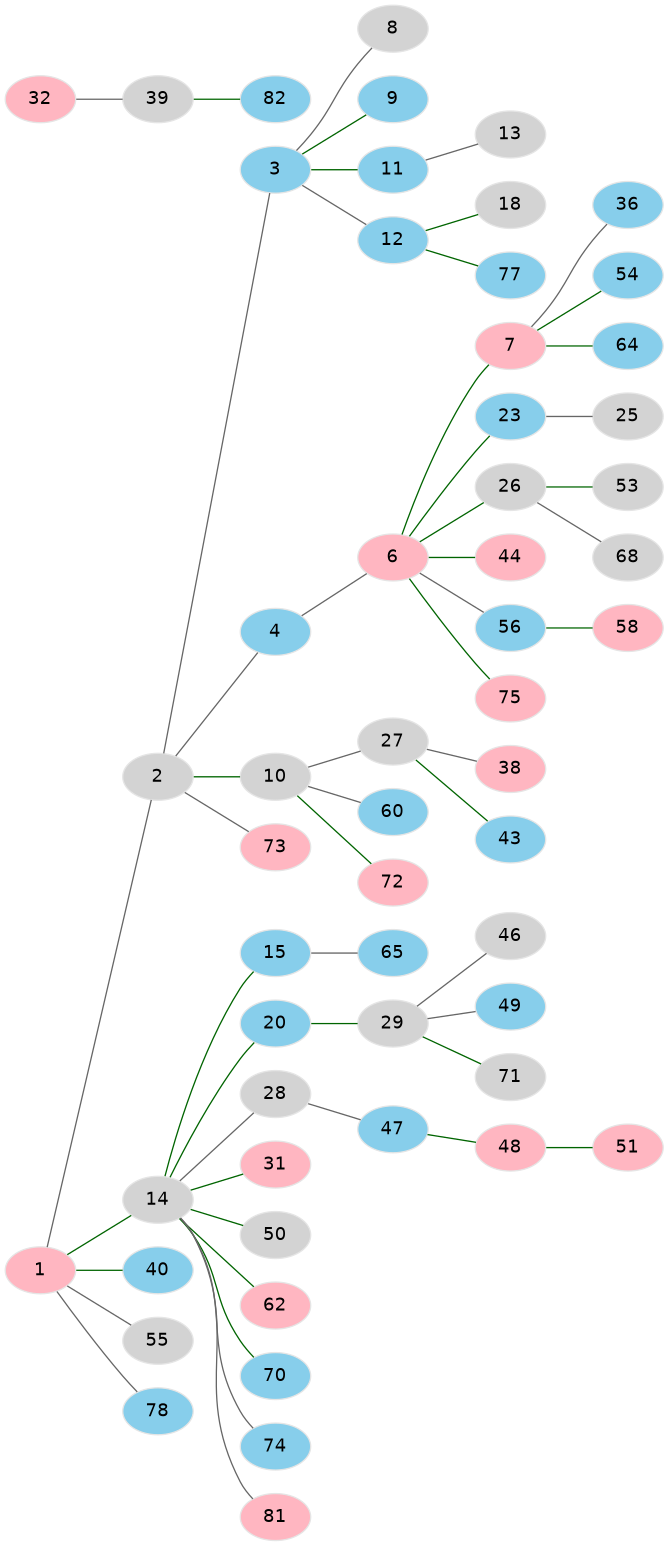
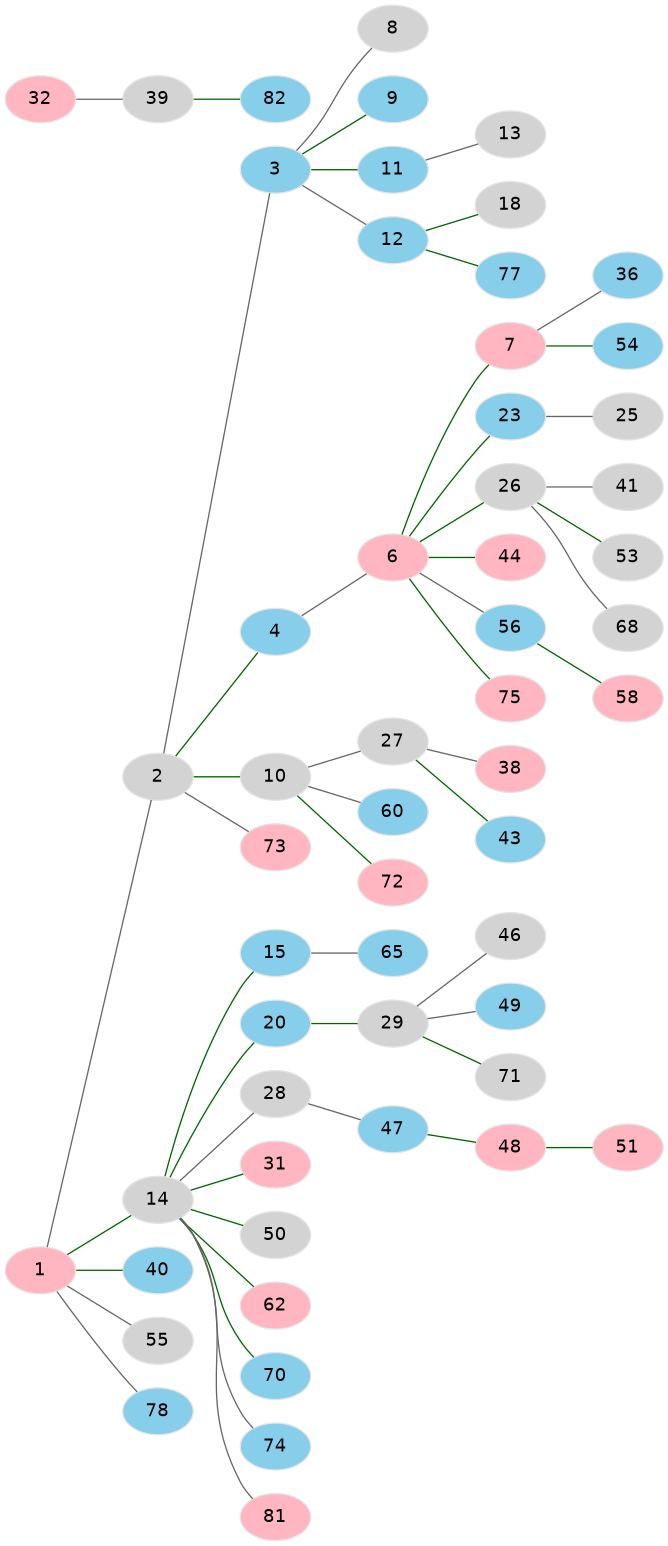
(628, 346) -> none
none -> (628, 487)
(217, 704) -> (217, 704)
